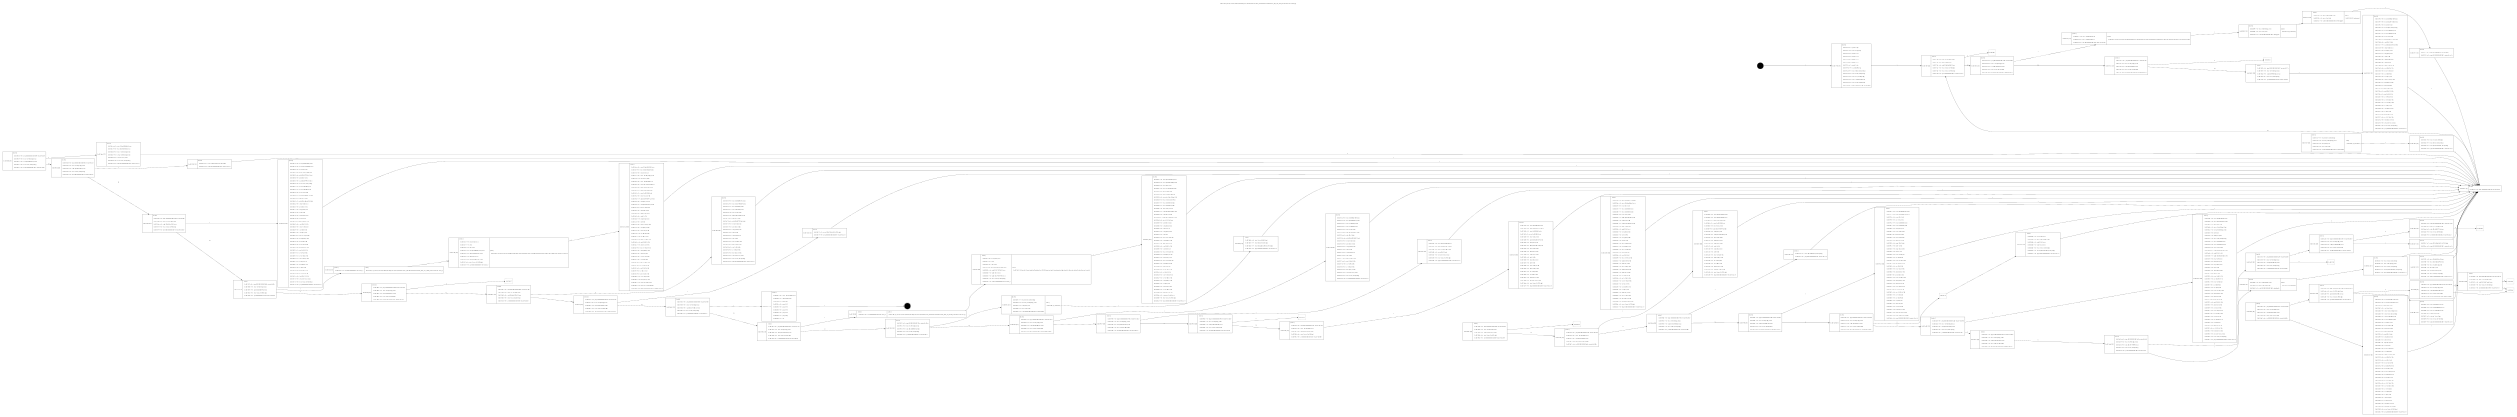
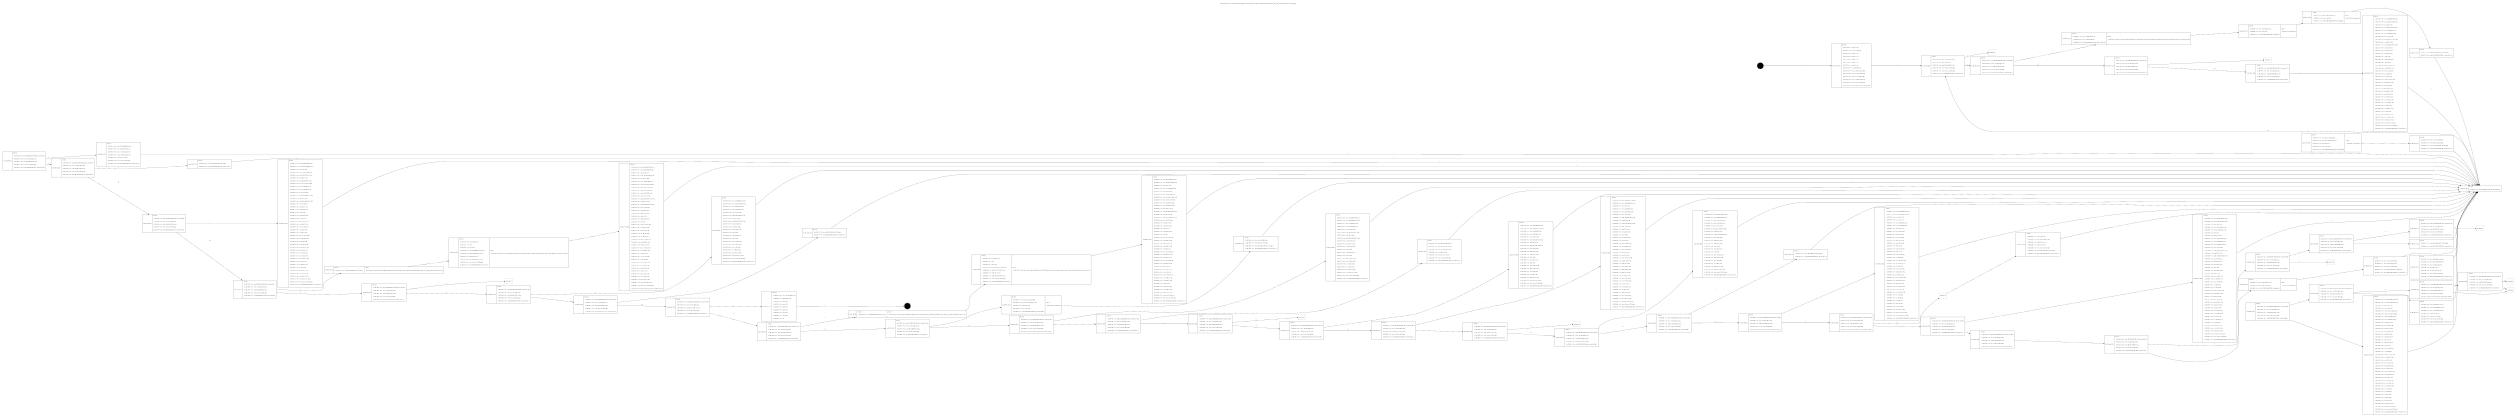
none -> (1393, 331)
